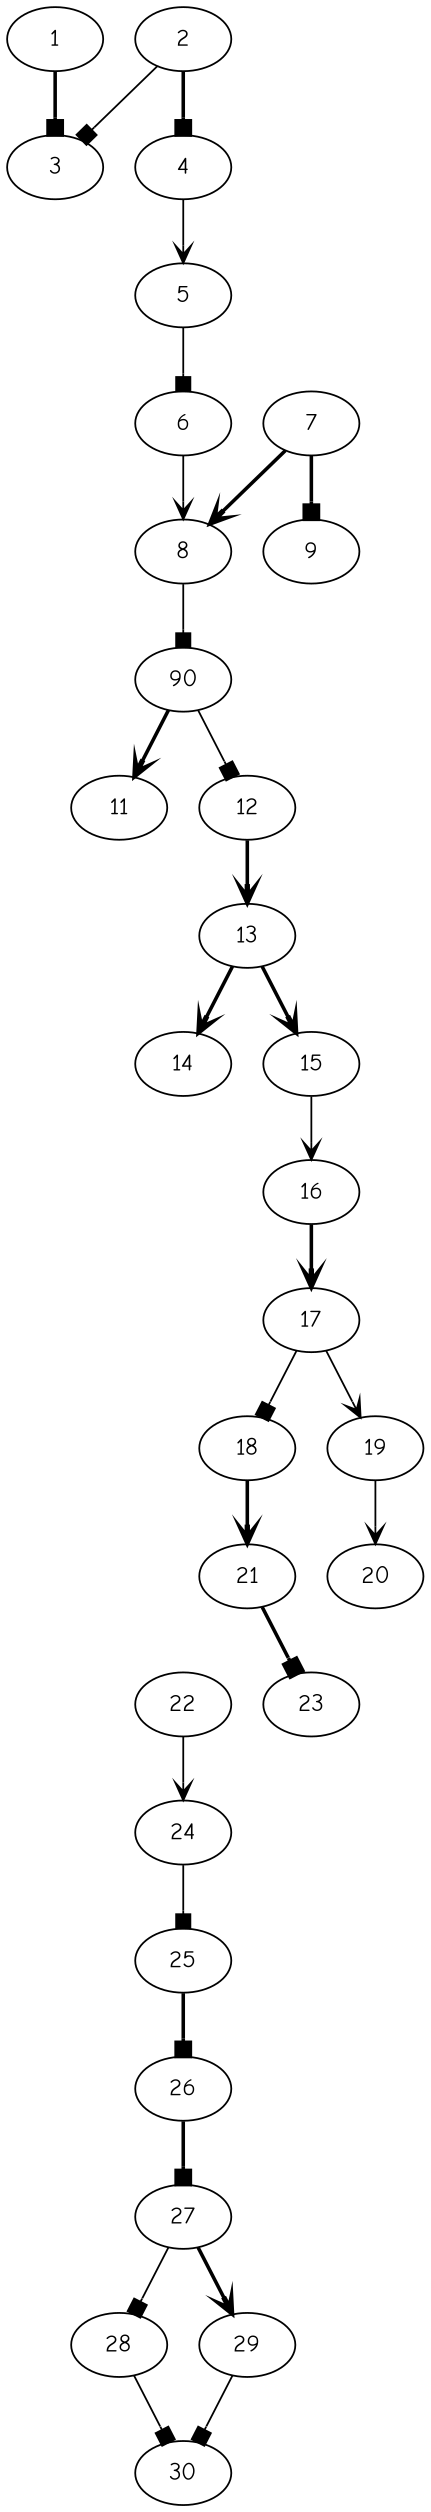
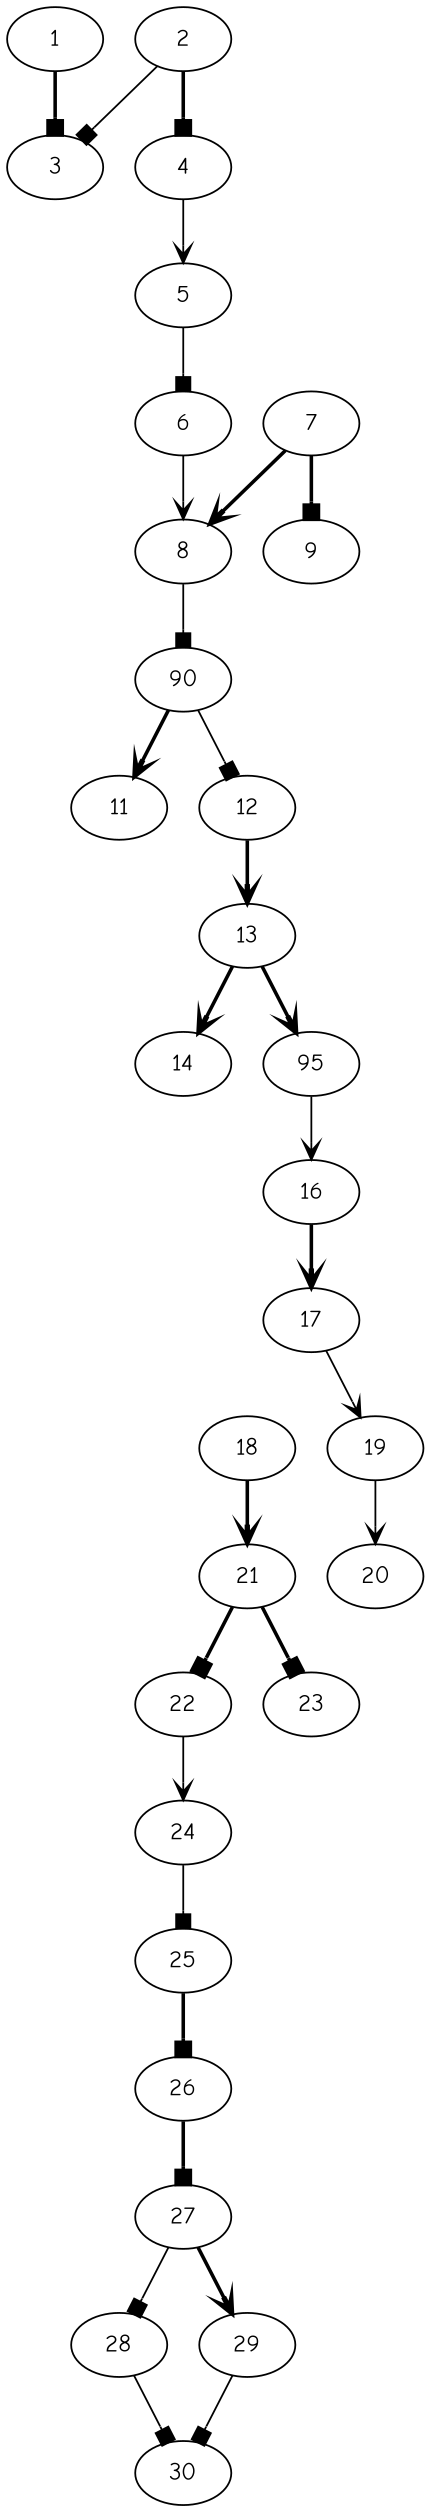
(311, 1064) -> (311, 1064)
(283, 1376) -> none
none -> (219, 1632)
